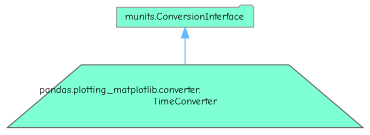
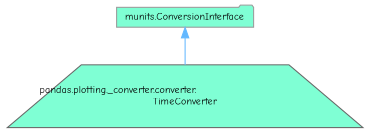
(185, 96) -> (185, 96)
